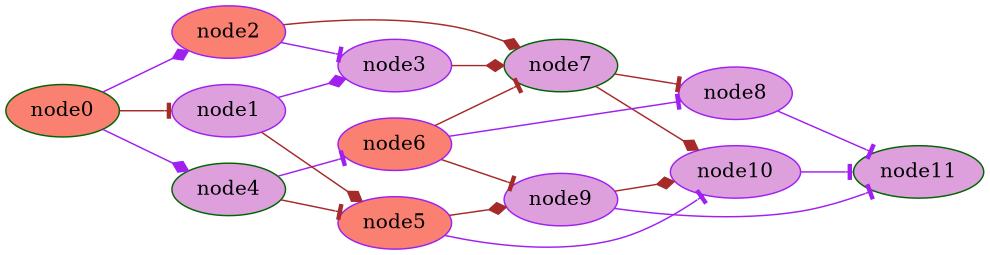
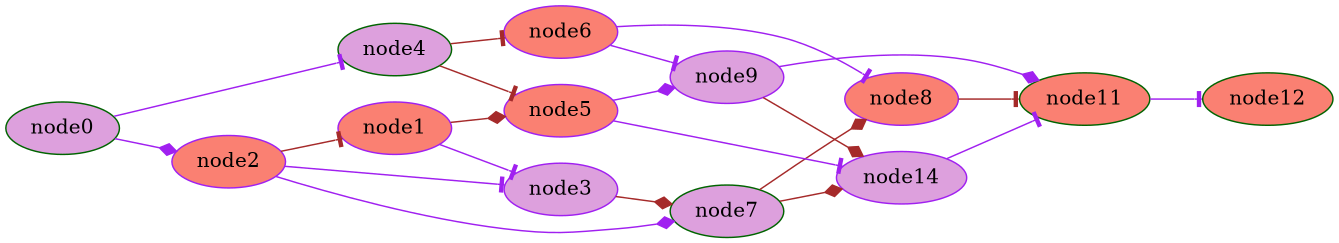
(395, 20) -> (464, 223)
(644, 79) -> (794, 166)
(303, 90) -> (474, 157)
(735, 93) -> (902, 99)
none -> (1268, 99)
(474, 107) -> none
(63, 111) -> (63, 128)
(142, 111) -> (308, 146)
(229, 111) -> (395, 128)
(822, 130) -> (985, 99)
(138, 146) -> (225, 90)
(299, 170) -> (474, 41)
(474, 171) -> (641, 54)
(735, 172) -> (902, 178)
(919, 172) -> (1085, 99)
(469, 213) -> (635, 96)
(741, 216) -> (901, 55)
